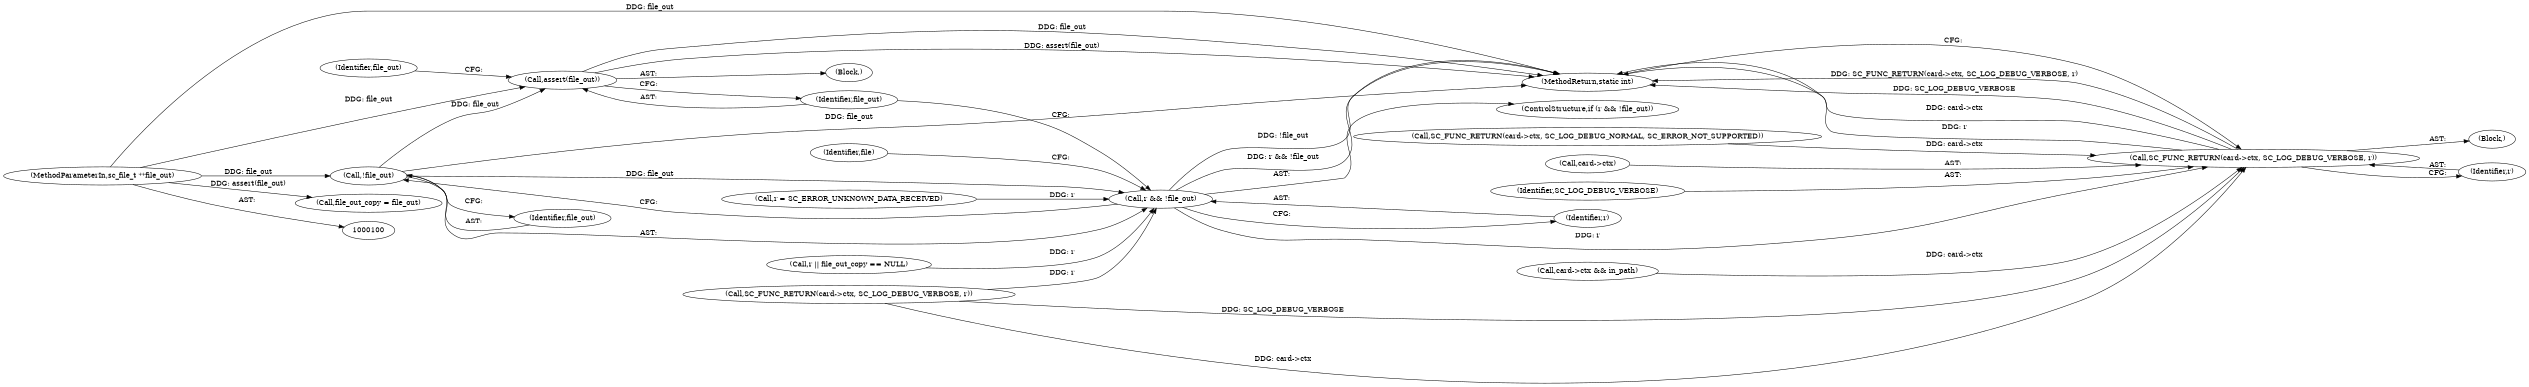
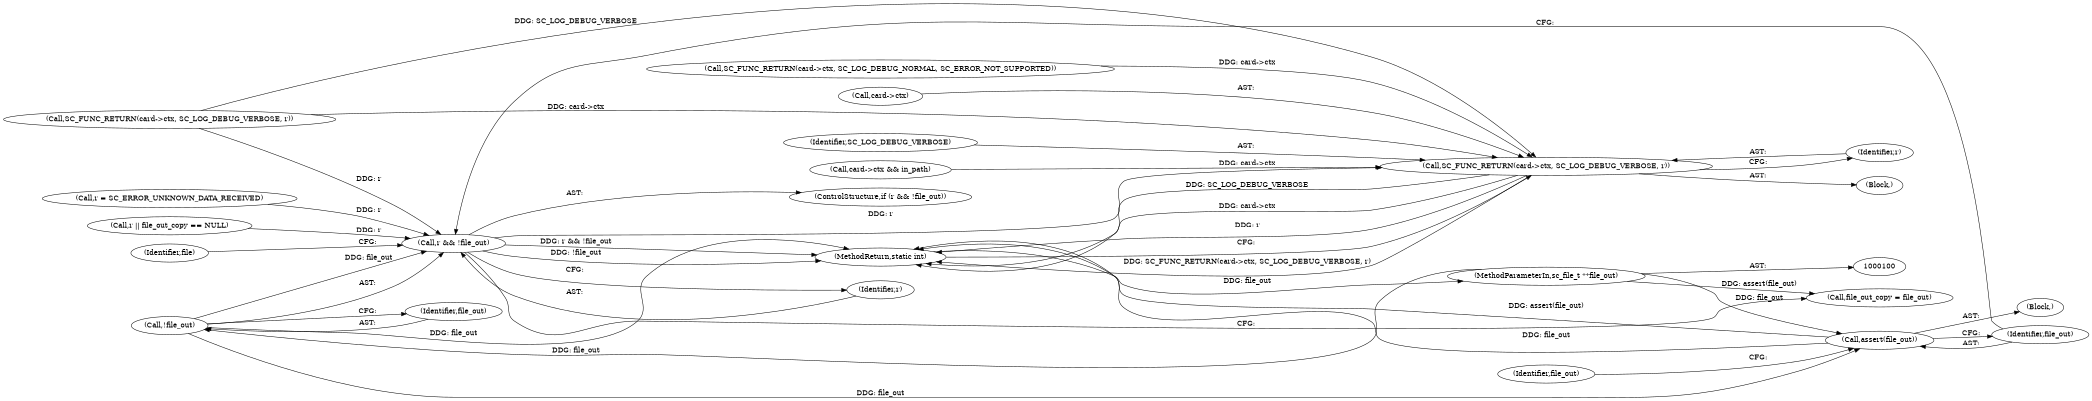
(809, 11) -> (1192, 294)
(762, 217) -> (1115, 327)
